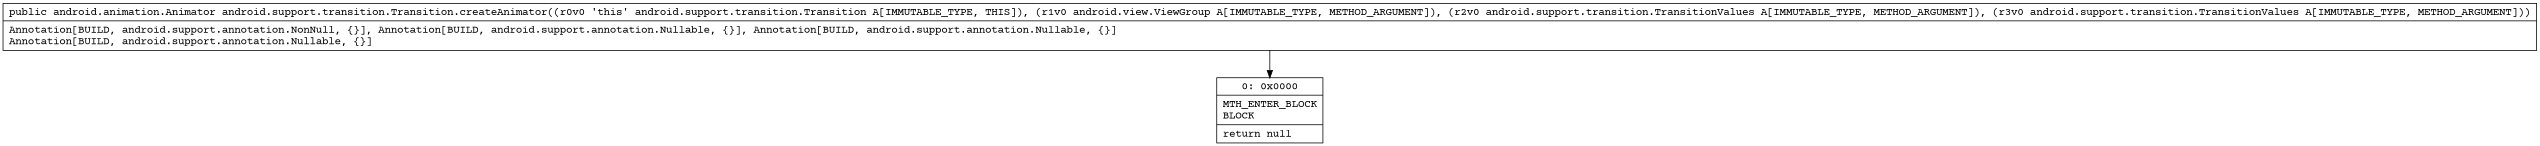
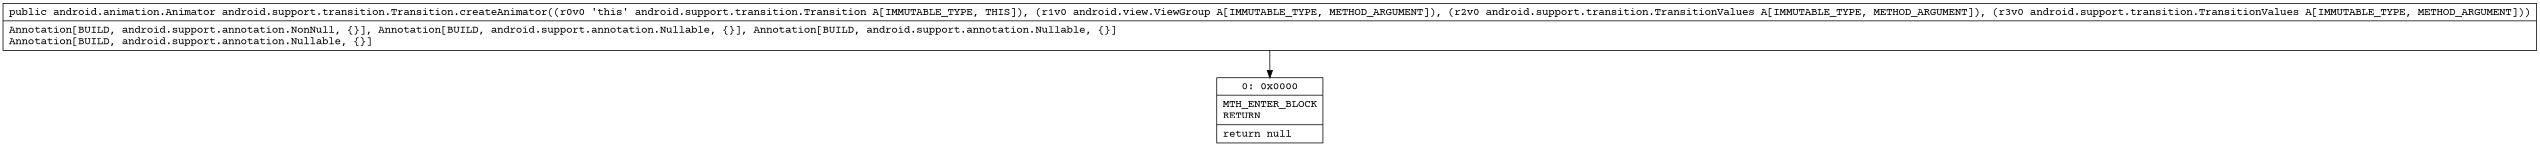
(1239, 115) -> (1242, 115)
